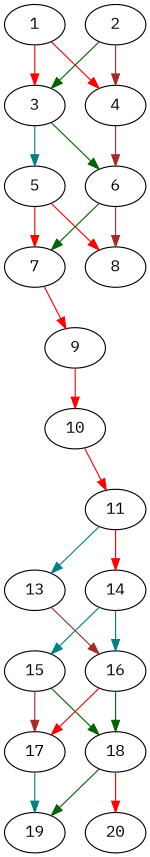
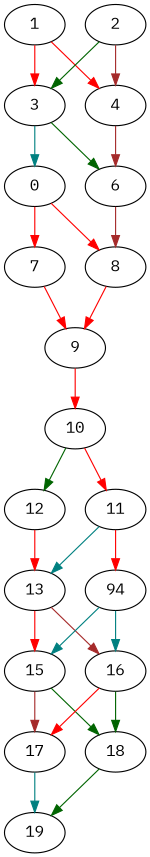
(35, 186) -> (35, 186)
(80, 222) -> none
none -> (98, 302)
none -> (35, 509)
(116, 590) -> (116, 590)
none -> (35, 625)
(116, 833) -> none
